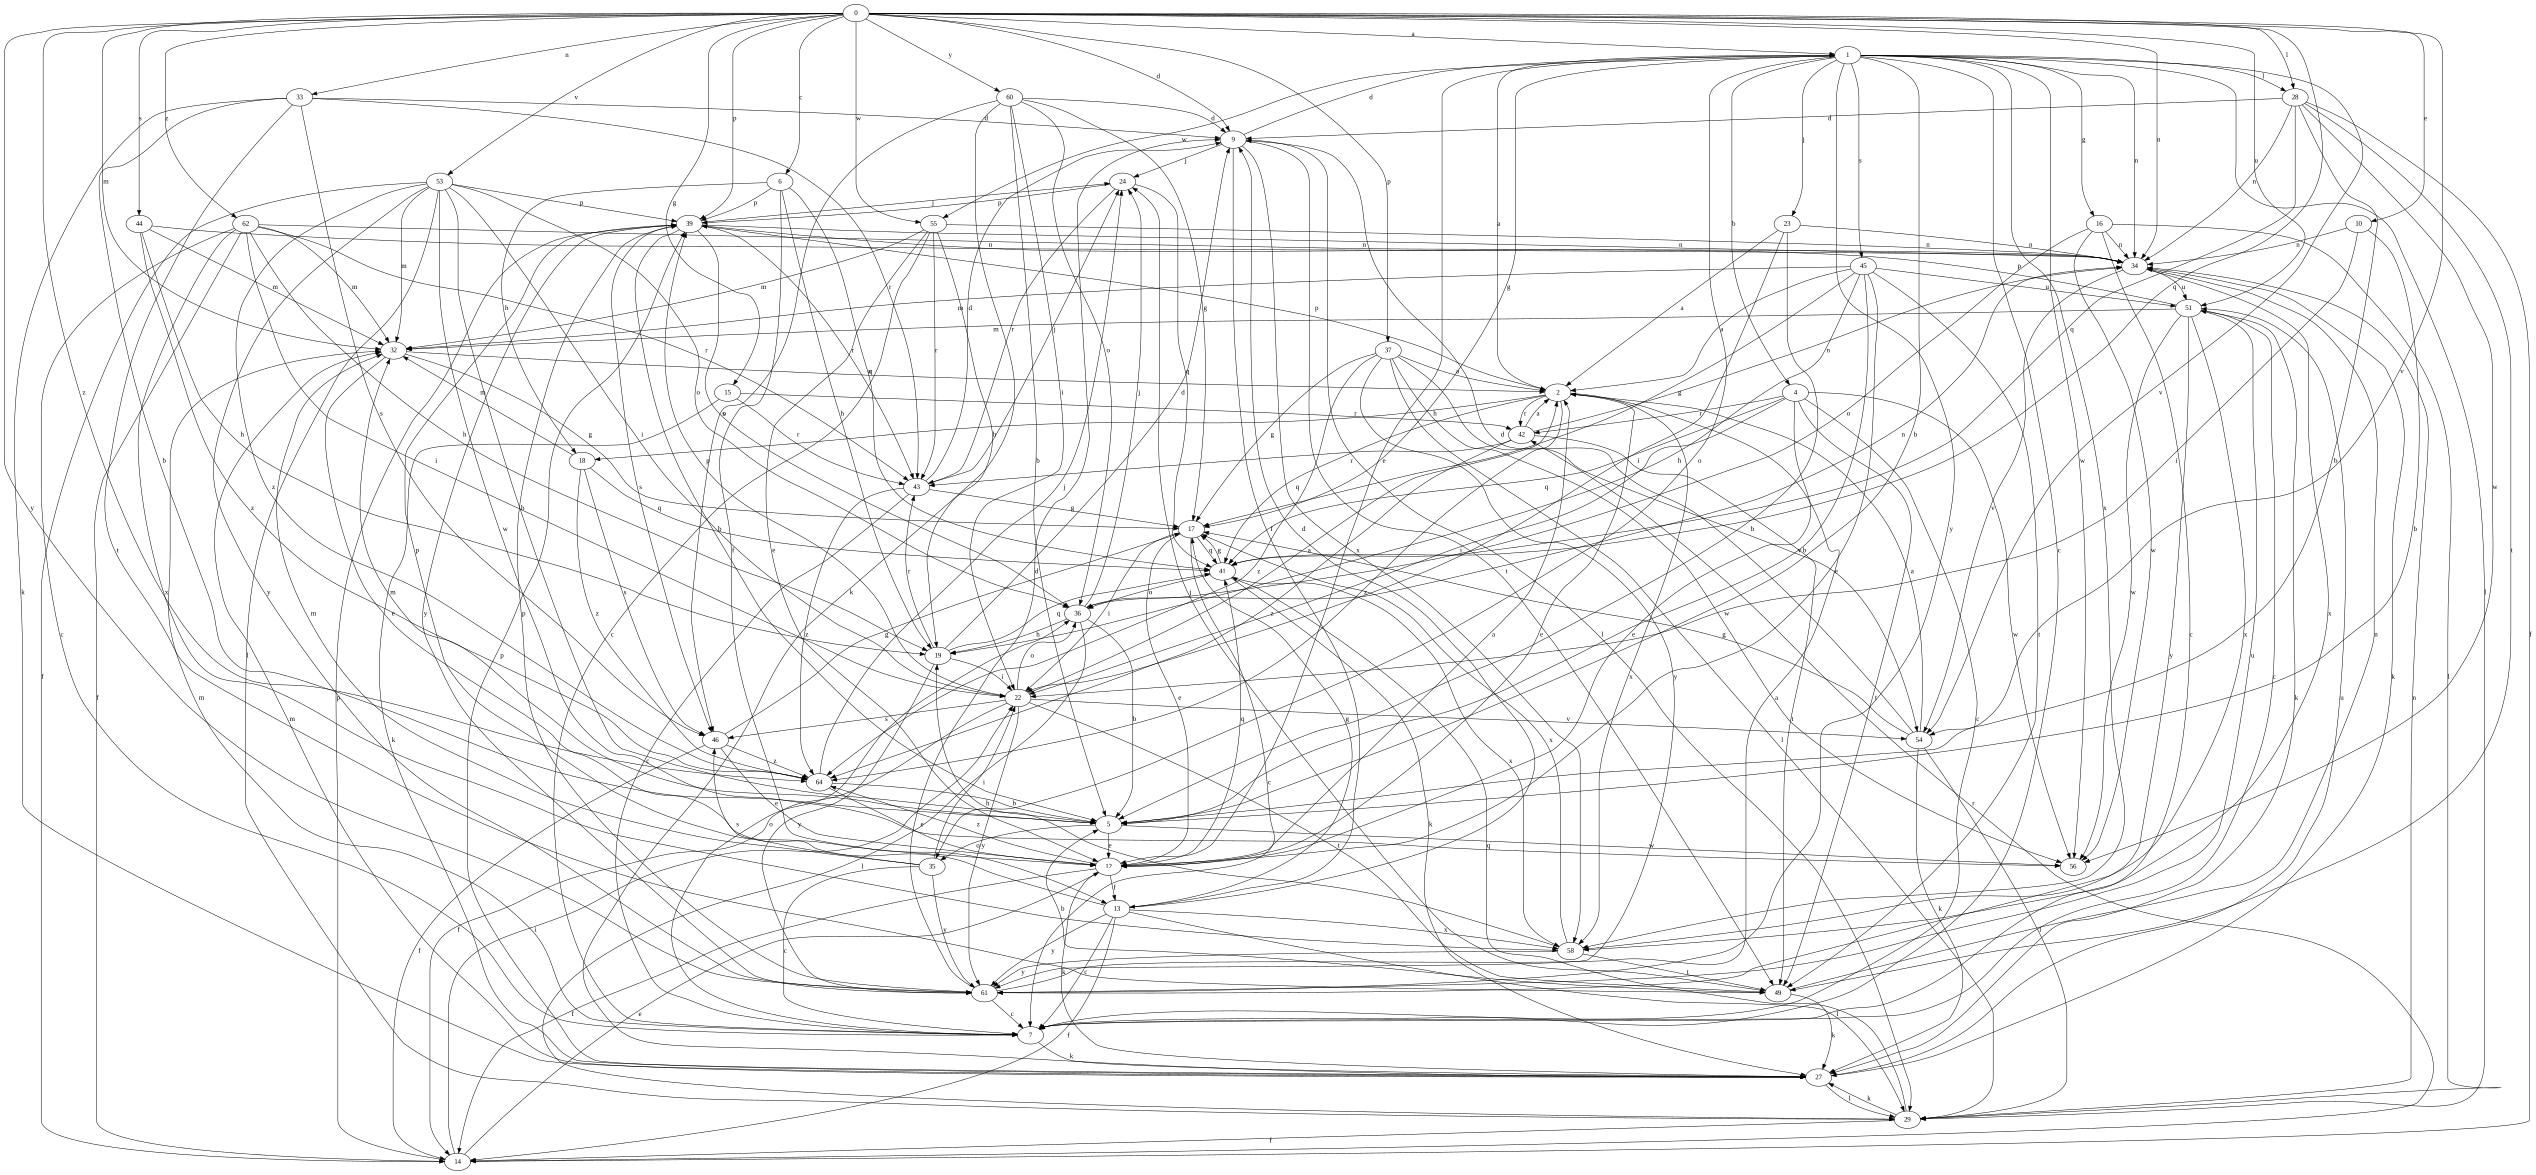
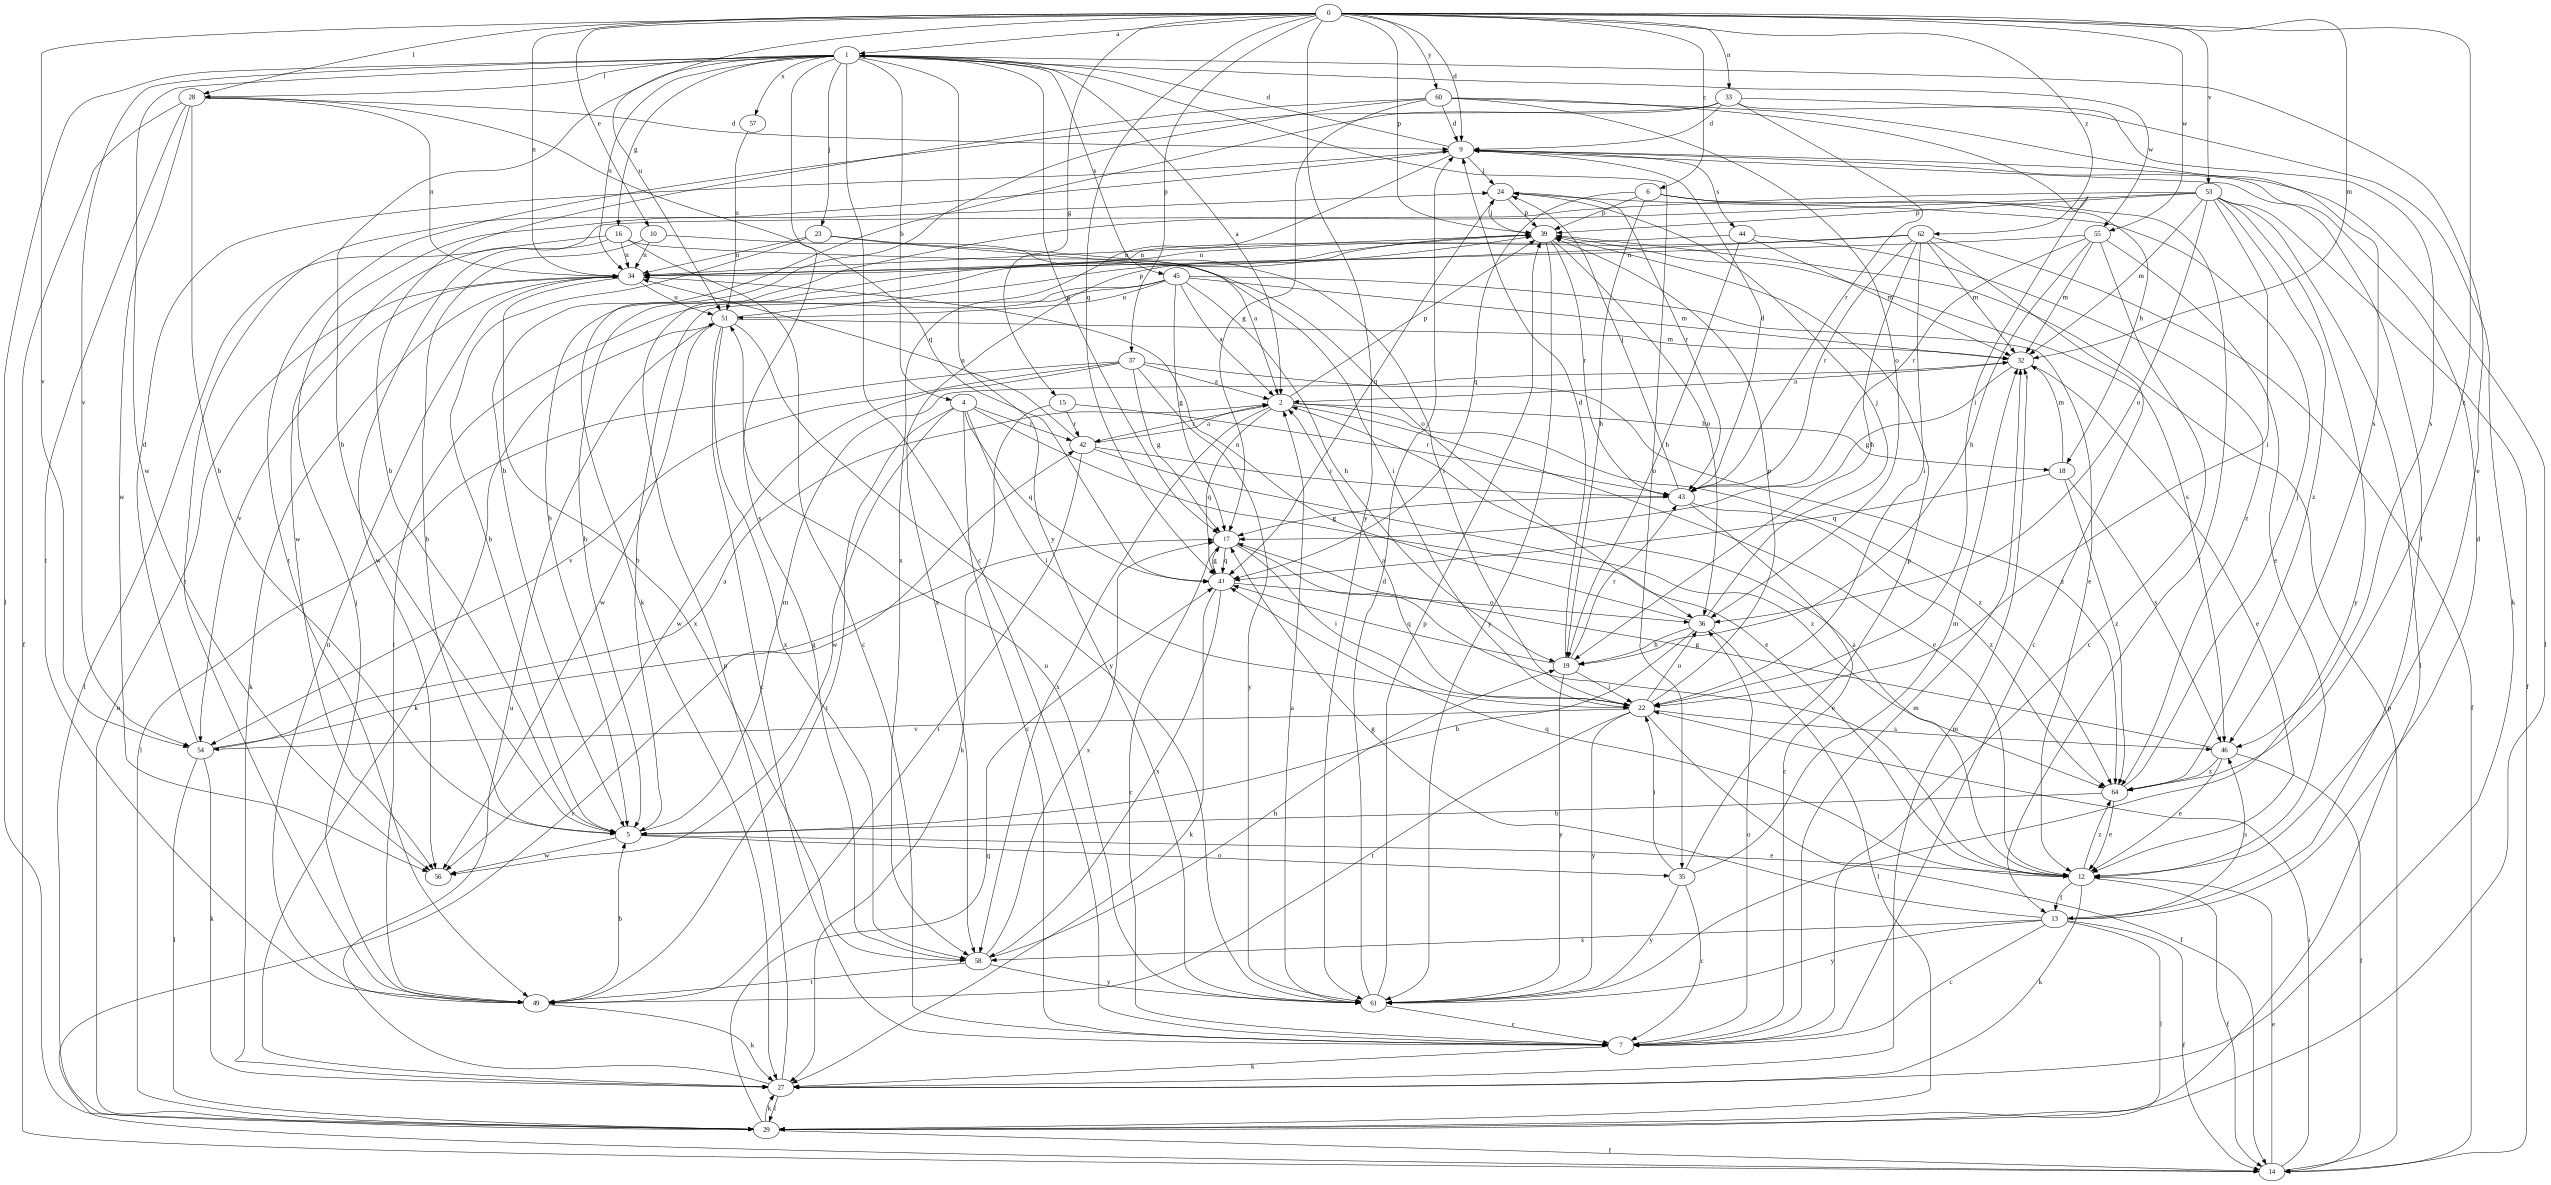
(297, 24) -> (1685, 163)
none -> (753, 124)
